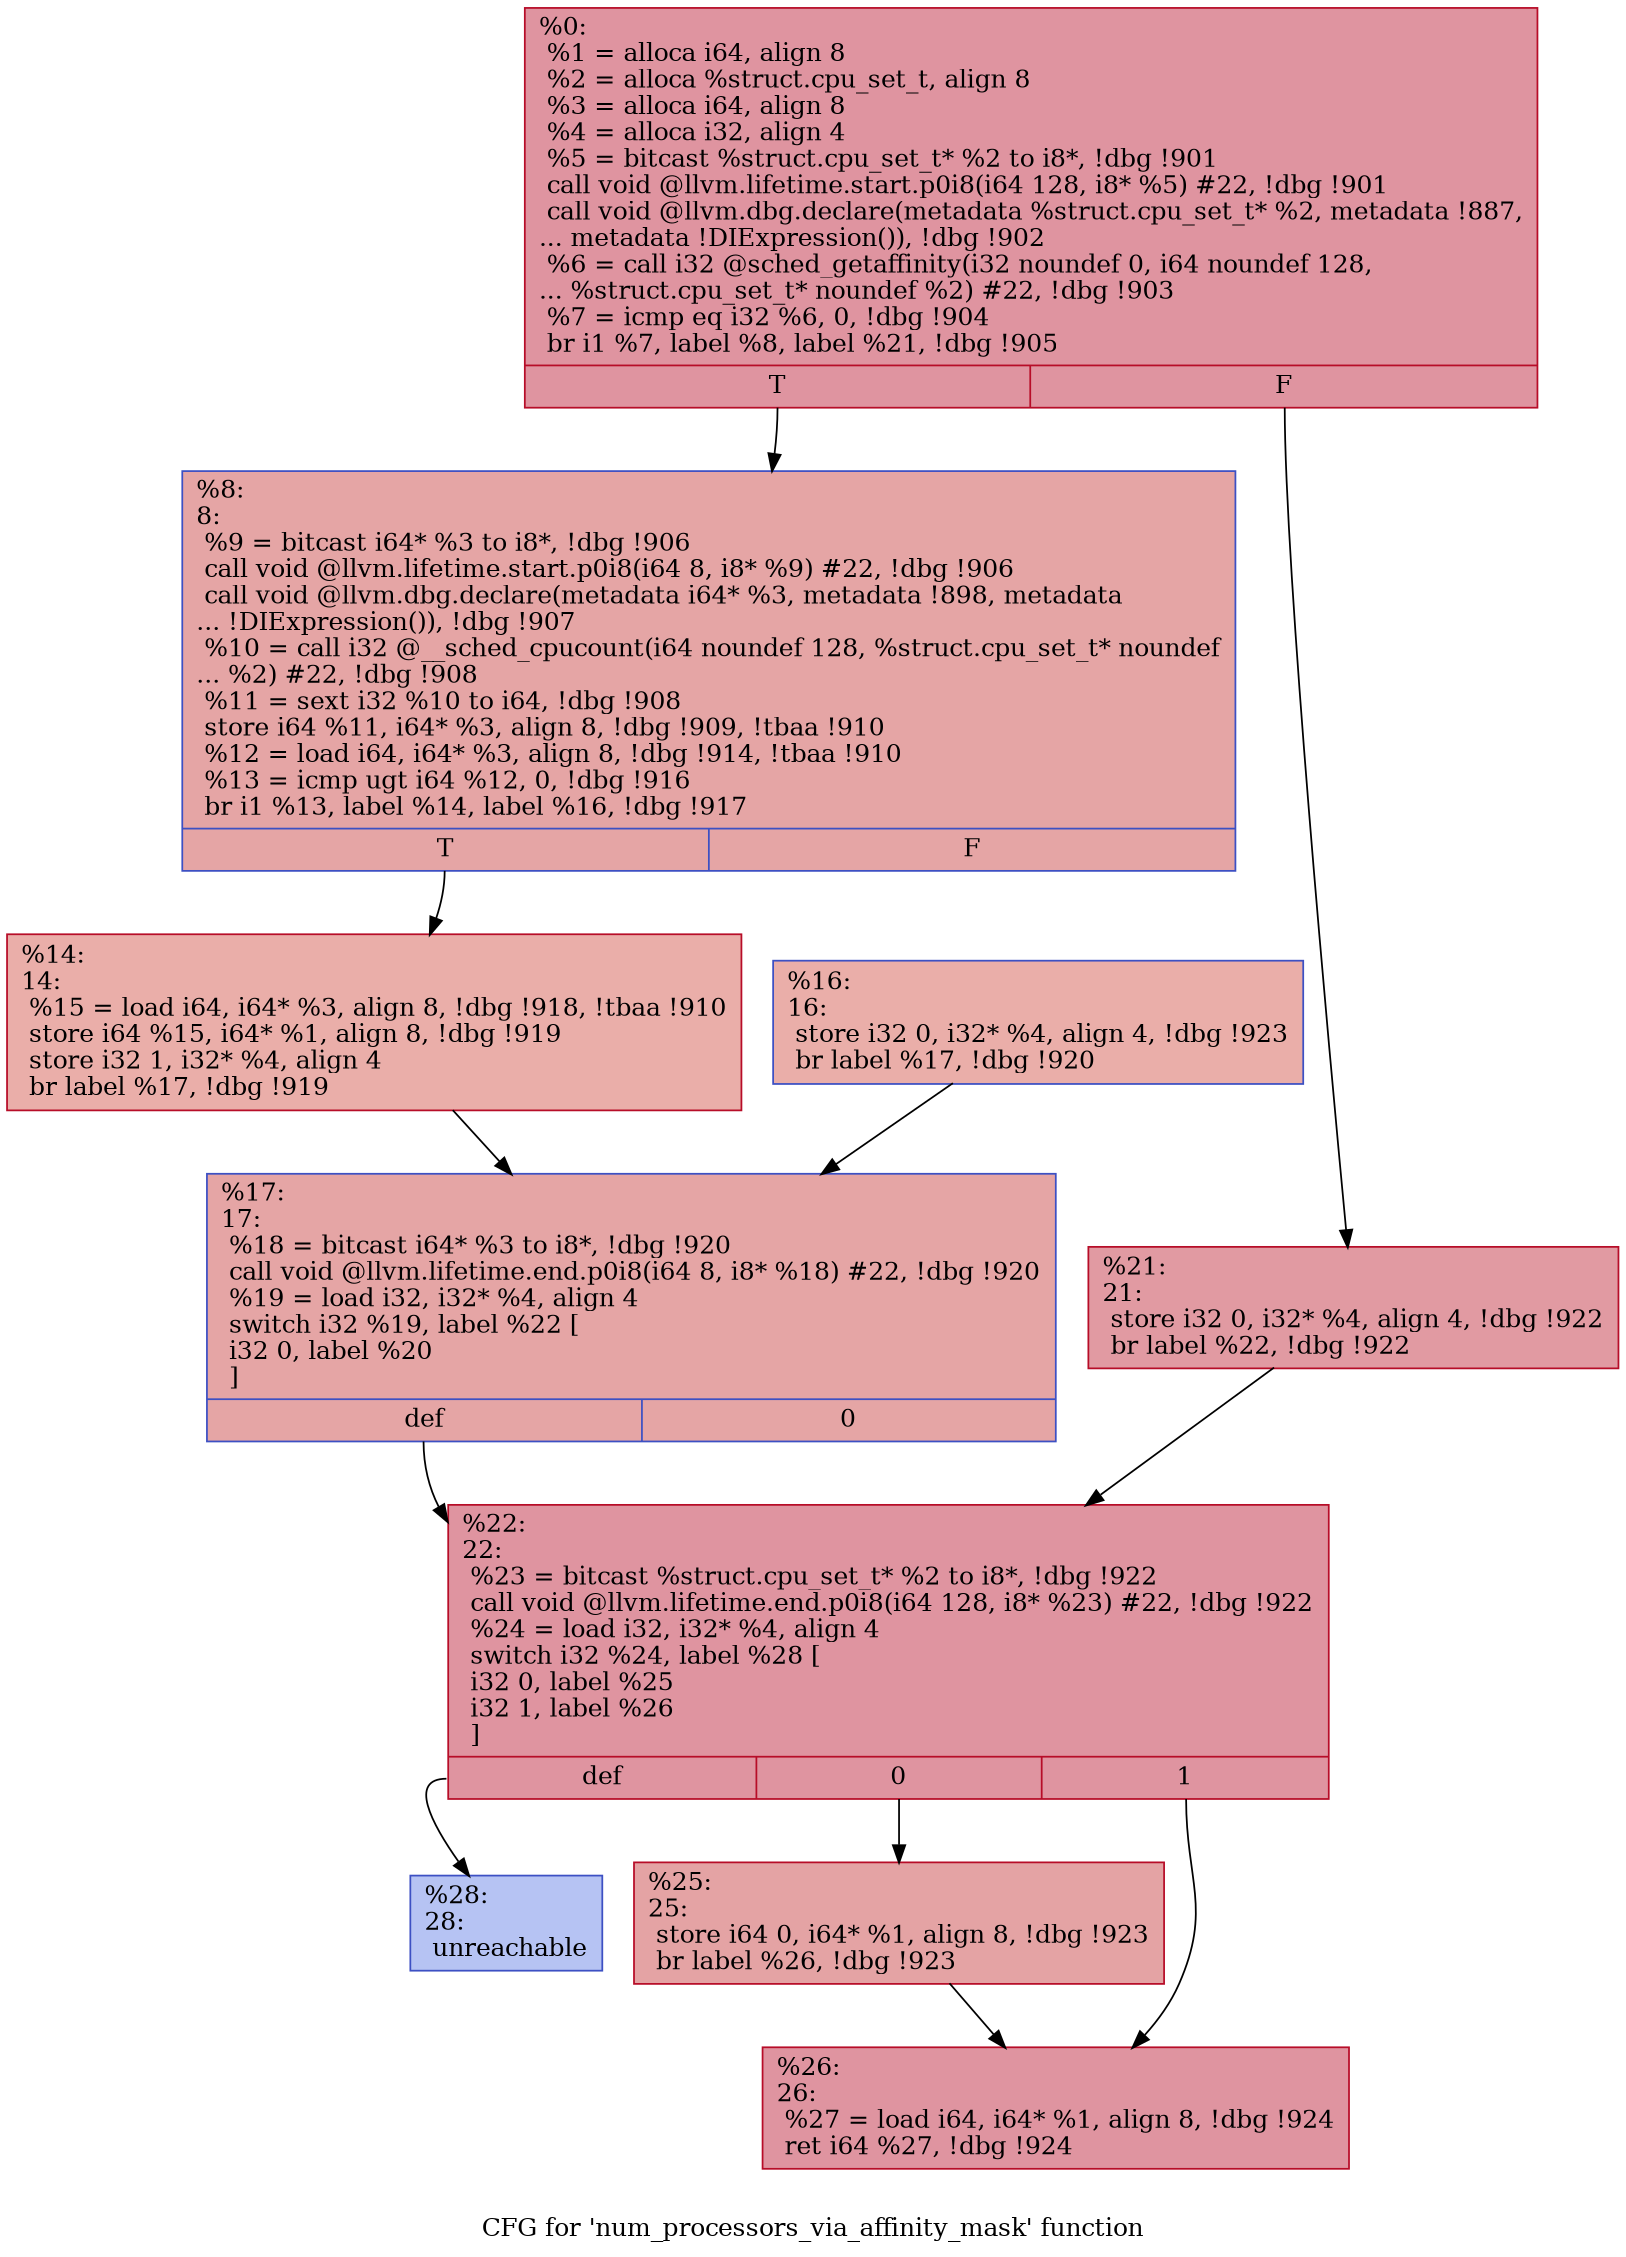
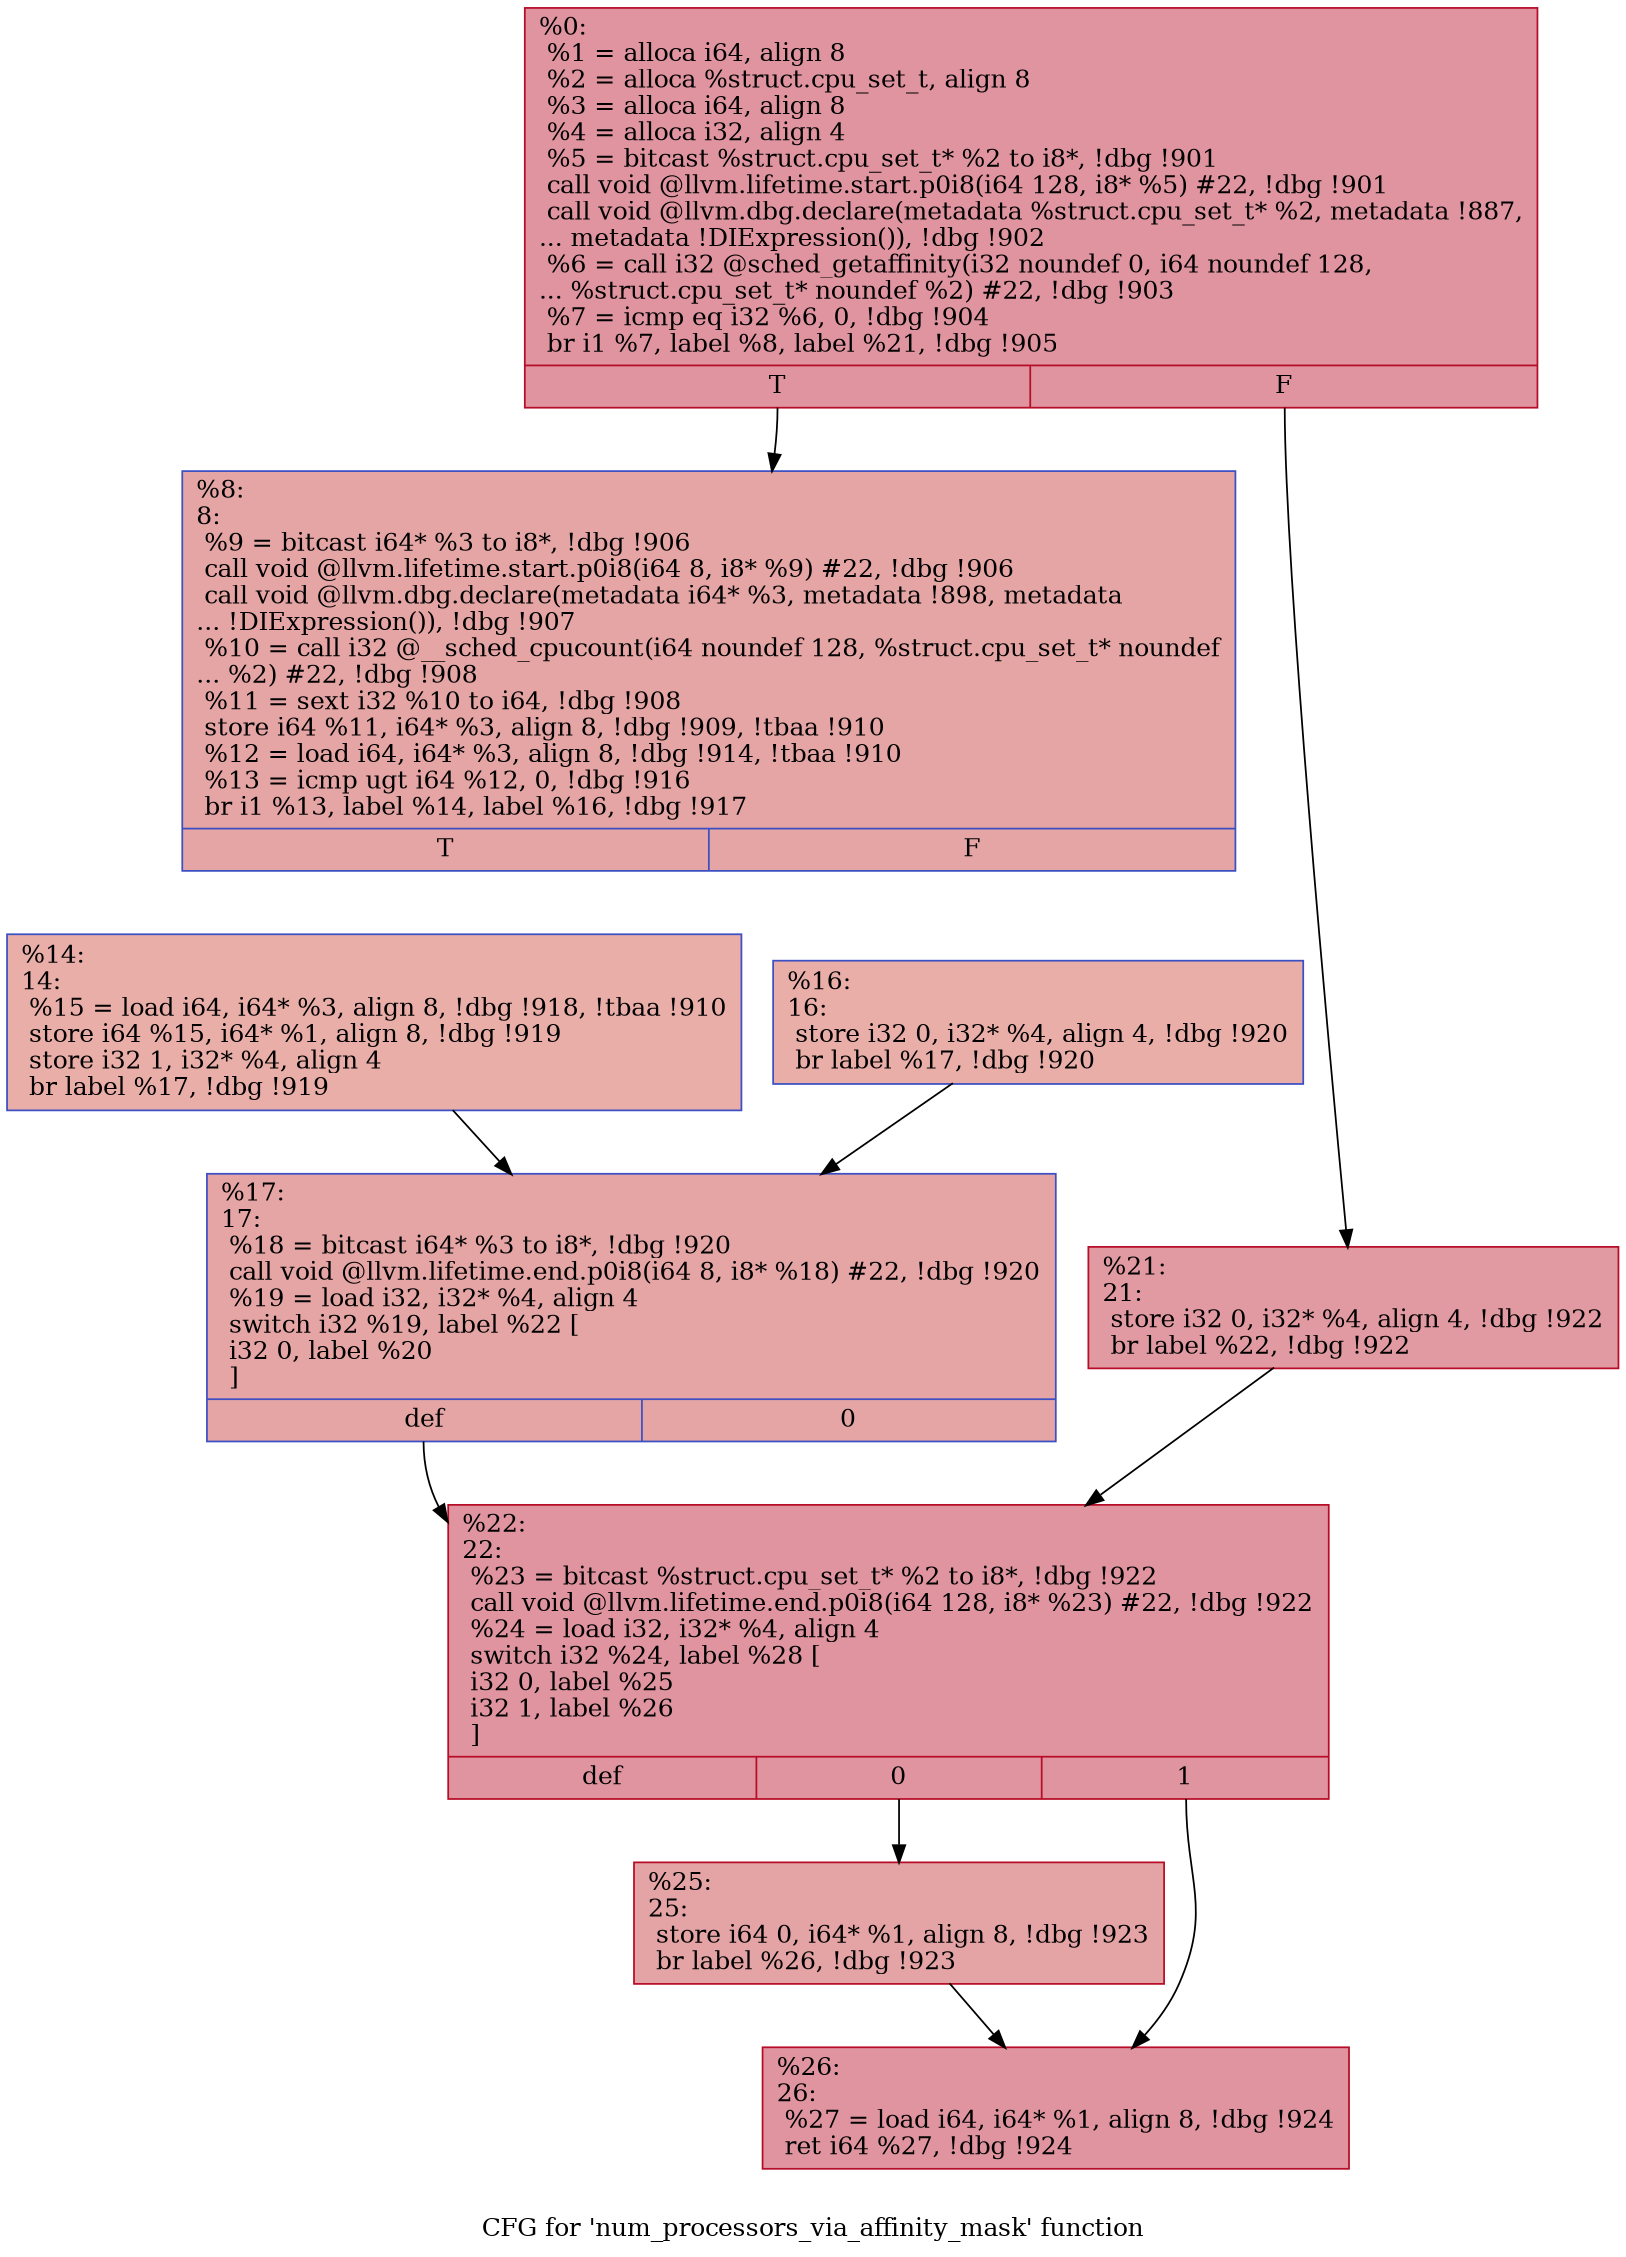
(442, 895) -> none
(374, 1022) -> (374, 1022)
(1038, 1035) -> (1038, 1035)
(506, 1923) -> none
